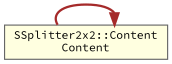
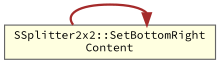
(86, 42) -> (110, 42)
